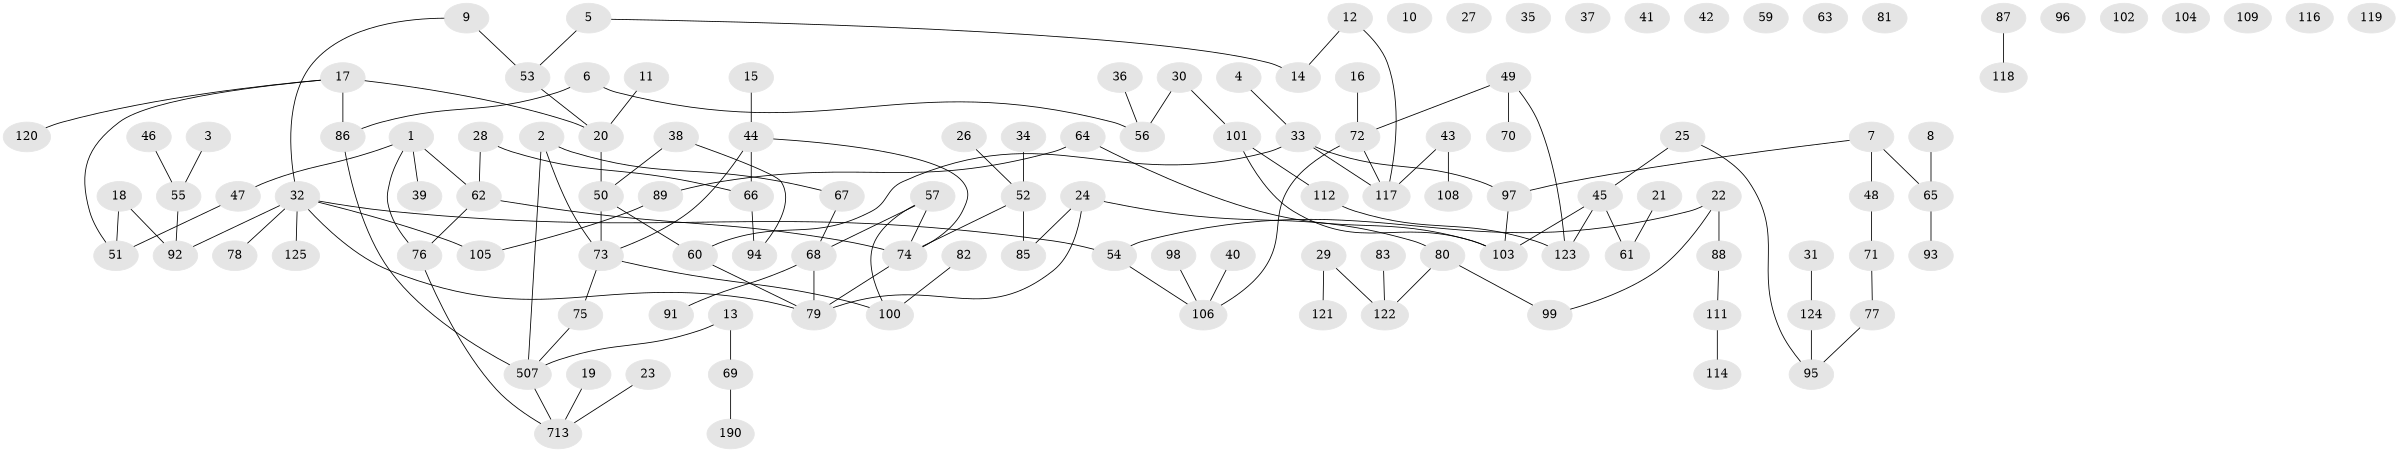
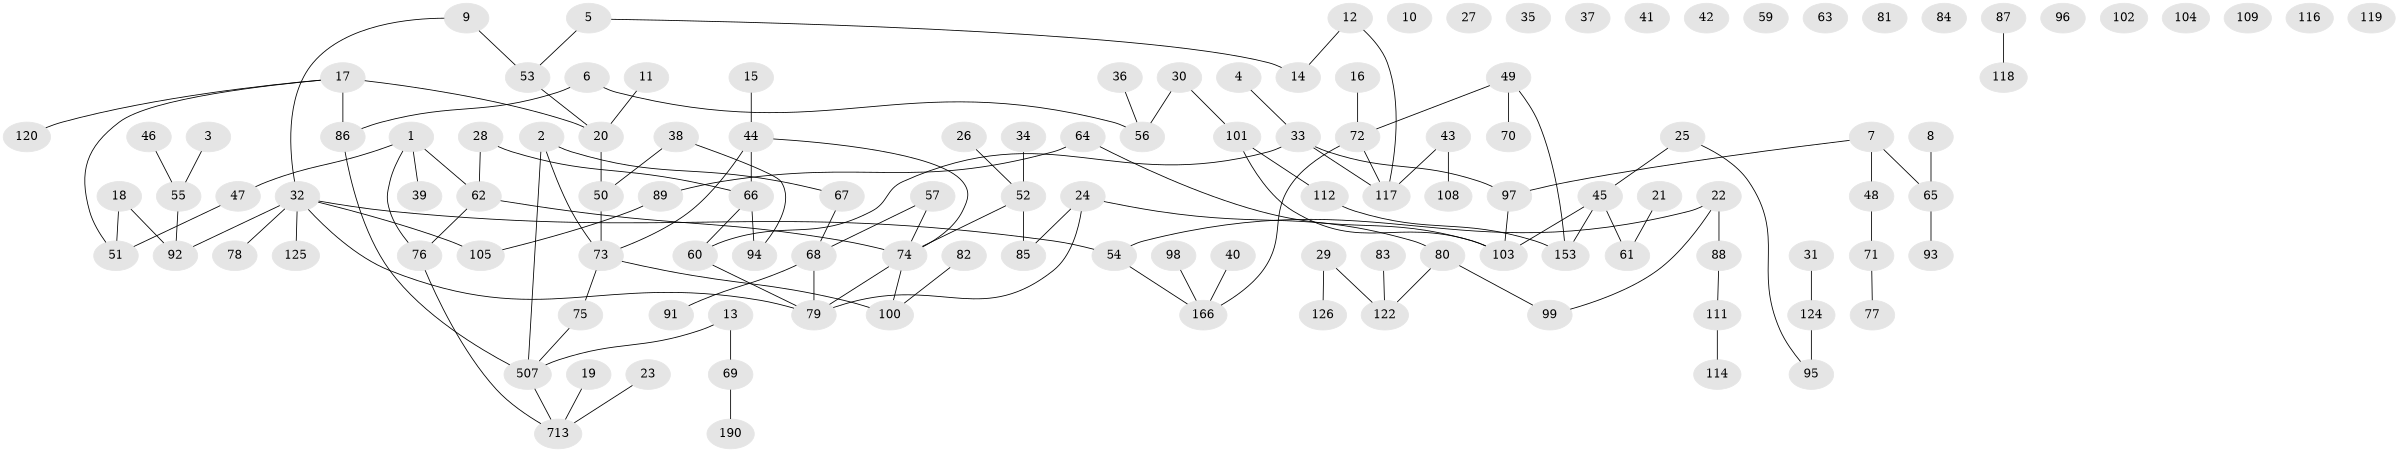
none -> (1944, 18)
(651, 228) -> (719, 230)
(875, 242) -> (897, 285)
(1566, 256) -> (1566, 256)
(1203, 315) -> (1203, 315)
(1323, 315) -> (1323, 315)
(1842, 345) -> none
